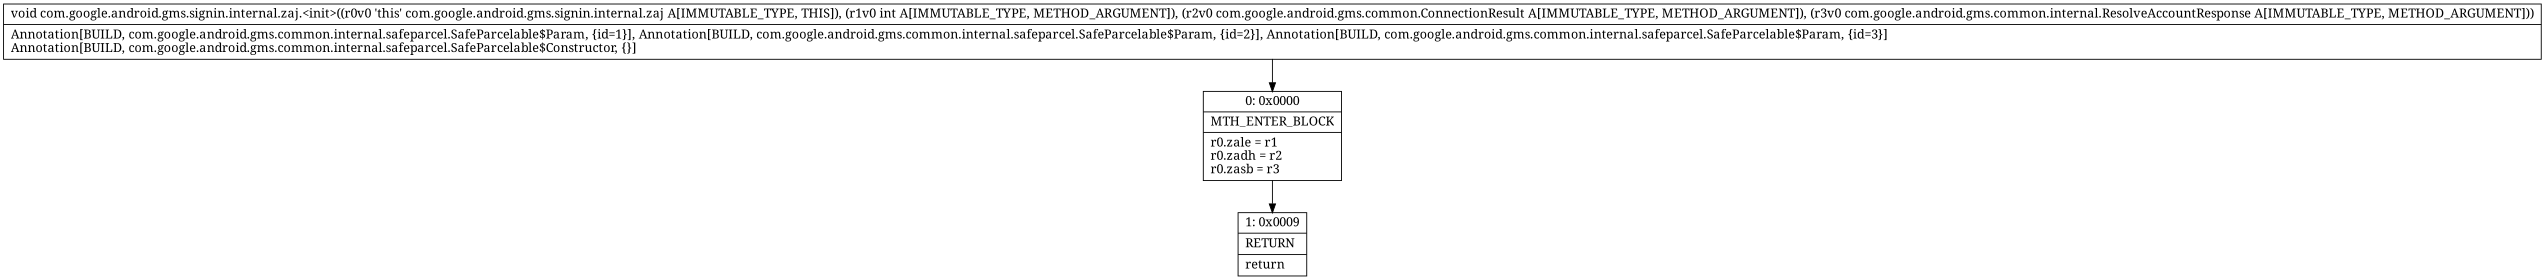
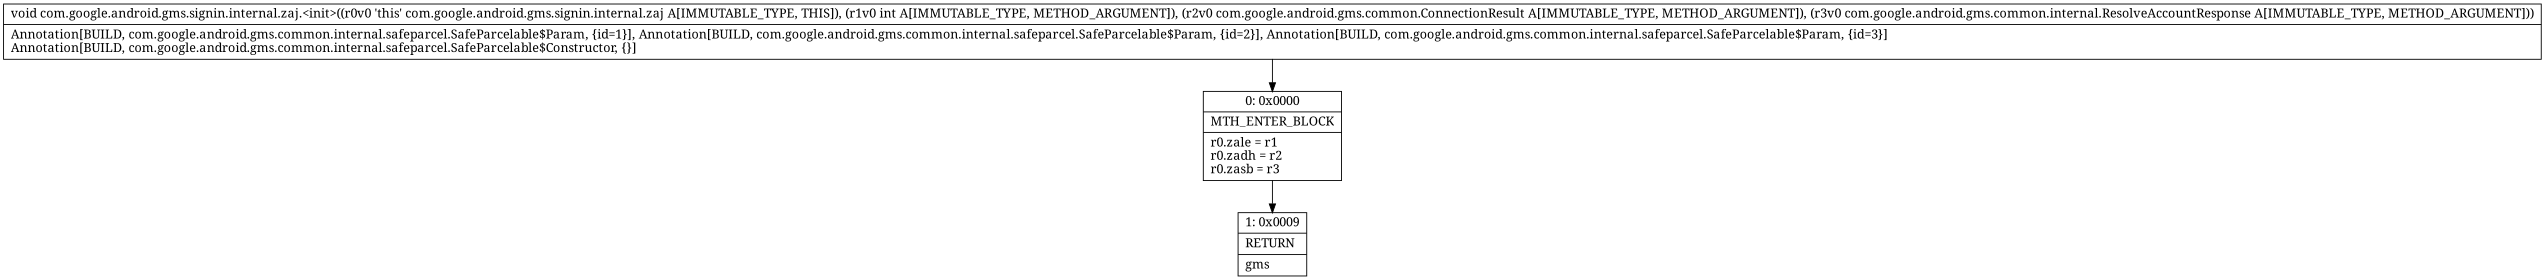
(1265, 265) -> (1258, 265)
